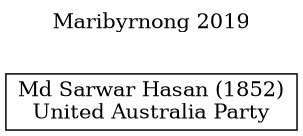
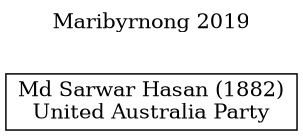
(151, 102) -> (151, 102)
